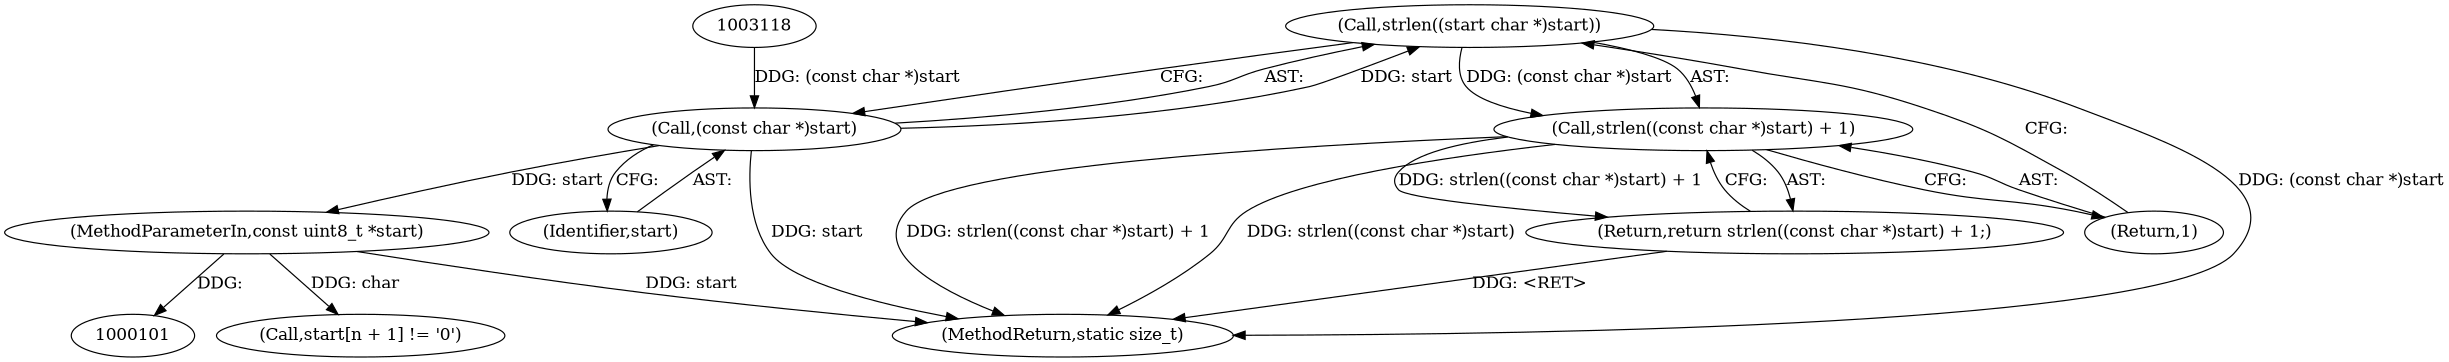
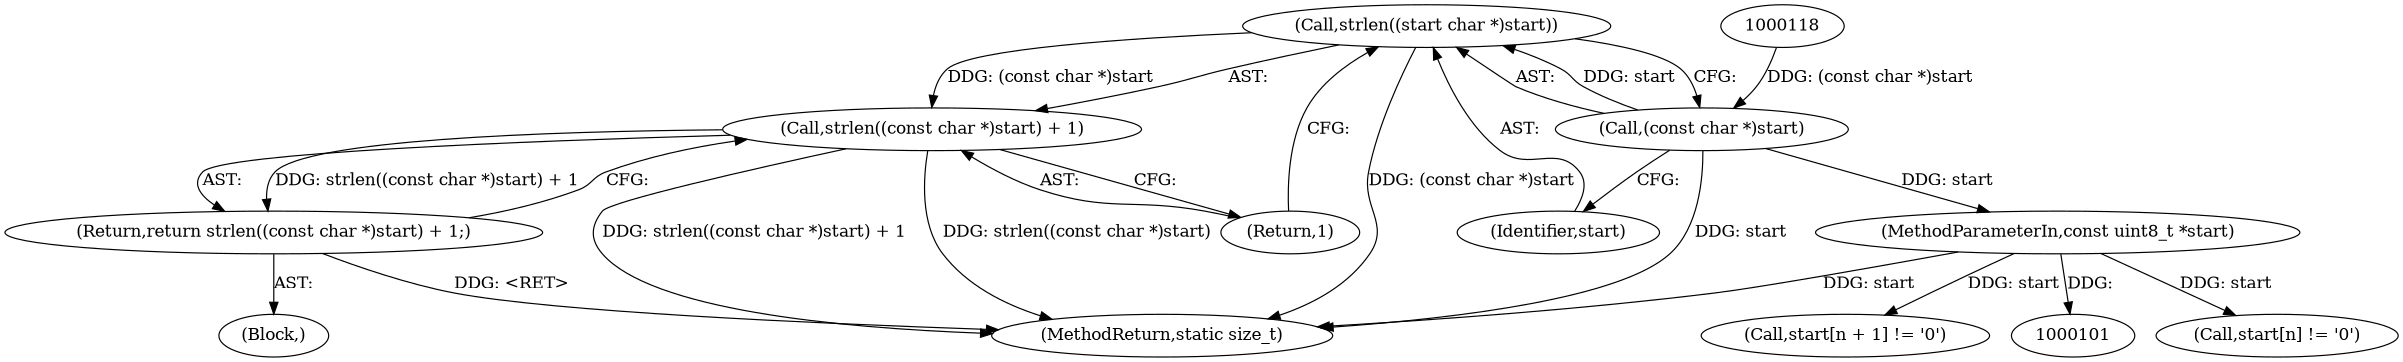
(754, 26) -> (1782, 26)
(676, 184) -> (1507, 154)
(355, 284) -> (2014, 284)
none -> (274, 336)
none -> (2277, 336)
